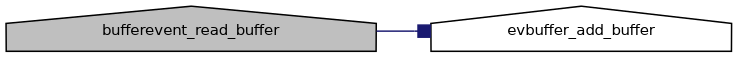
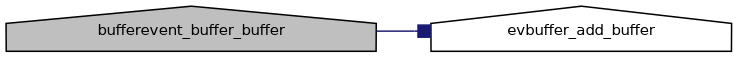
(191, 31) -> (191, 31)
